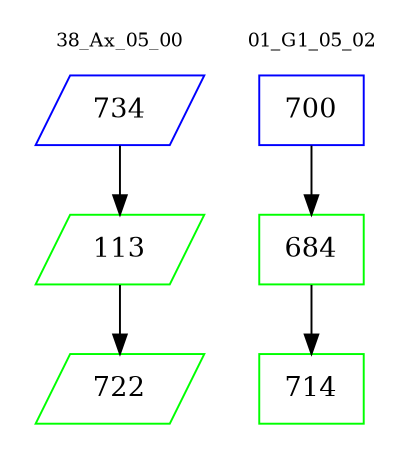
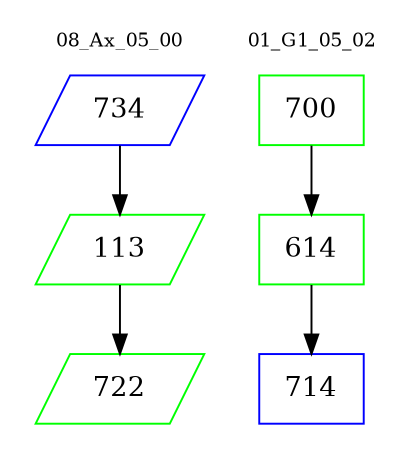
(120, 42) -> (120, 42)
(311, 110) -> (311, 110)
(311, 250) -> (311, 250)
(311, 389) -> (311, 389)
